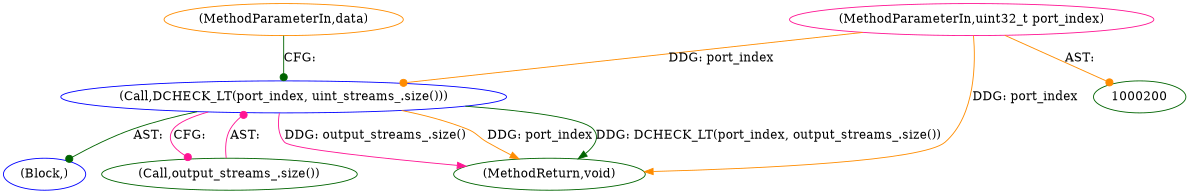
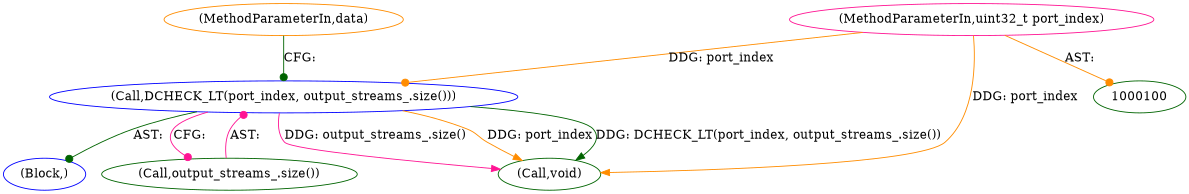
(284, 97) -> (284, 97)
(1140, 97) -> (1140, 97)
(549, 174) -> (549, 174)
